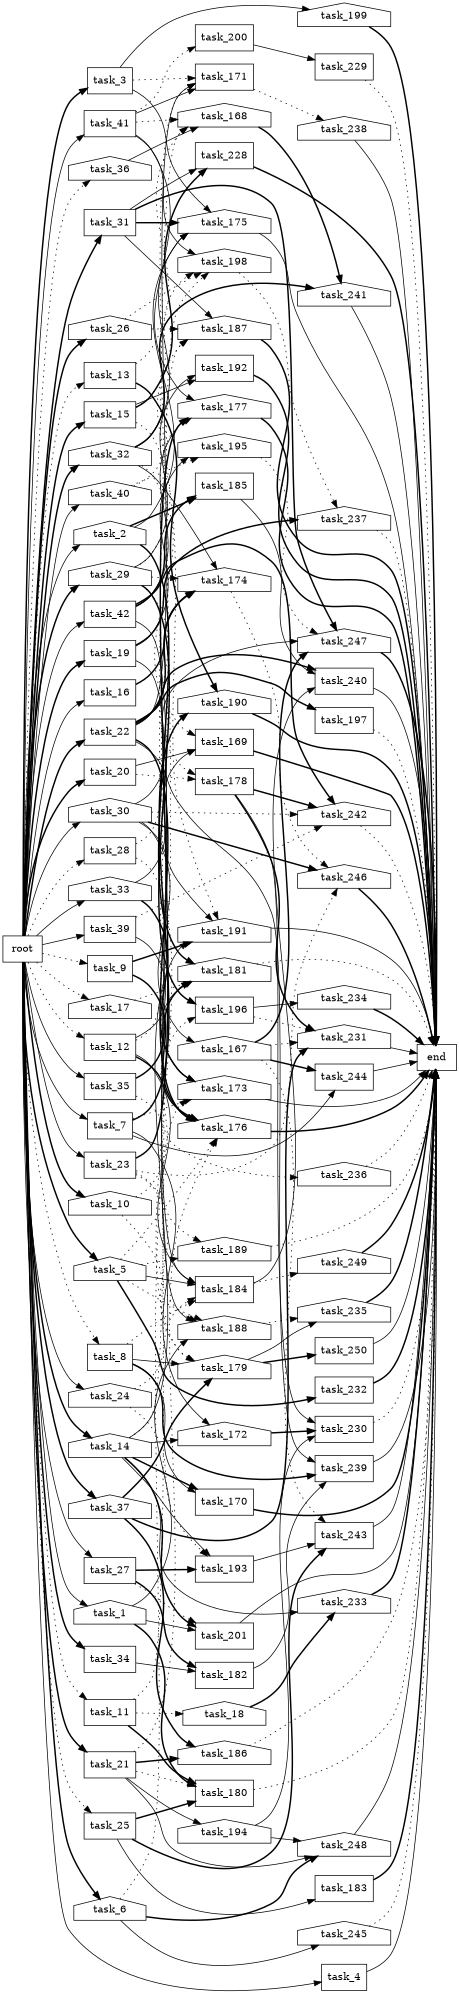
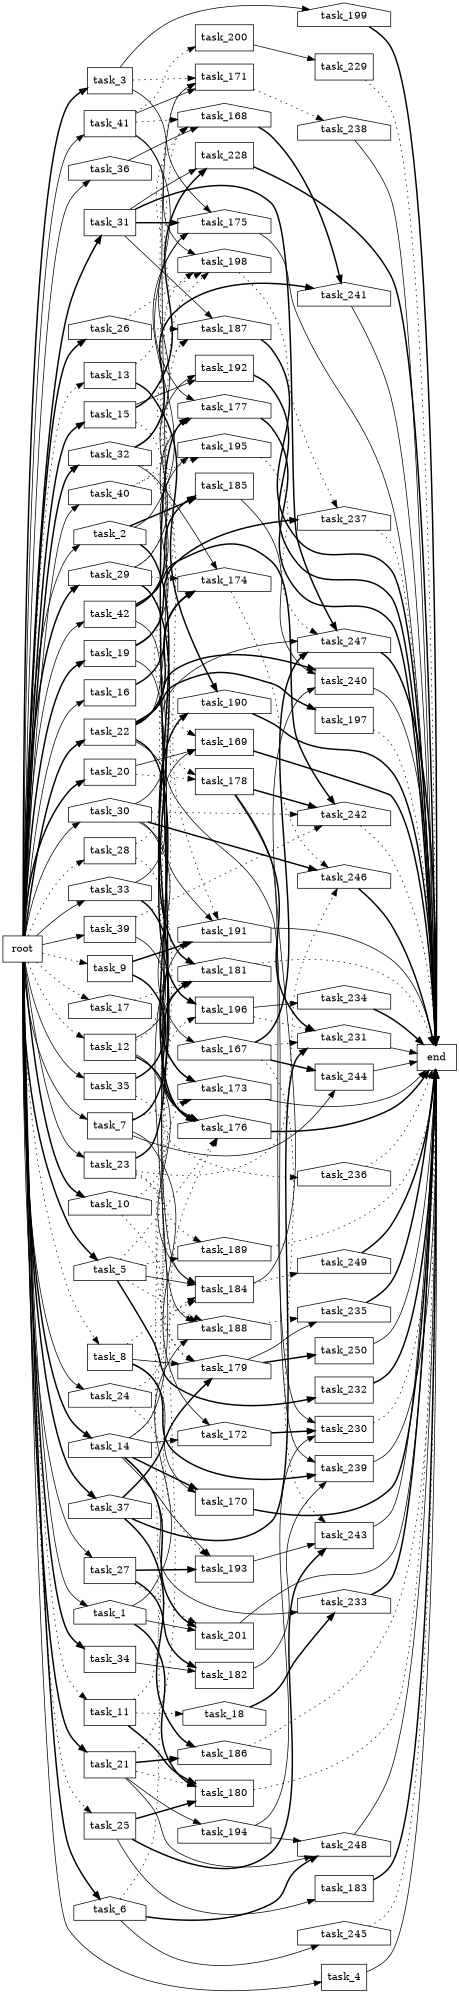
(36, 499) -> (36, 499)
